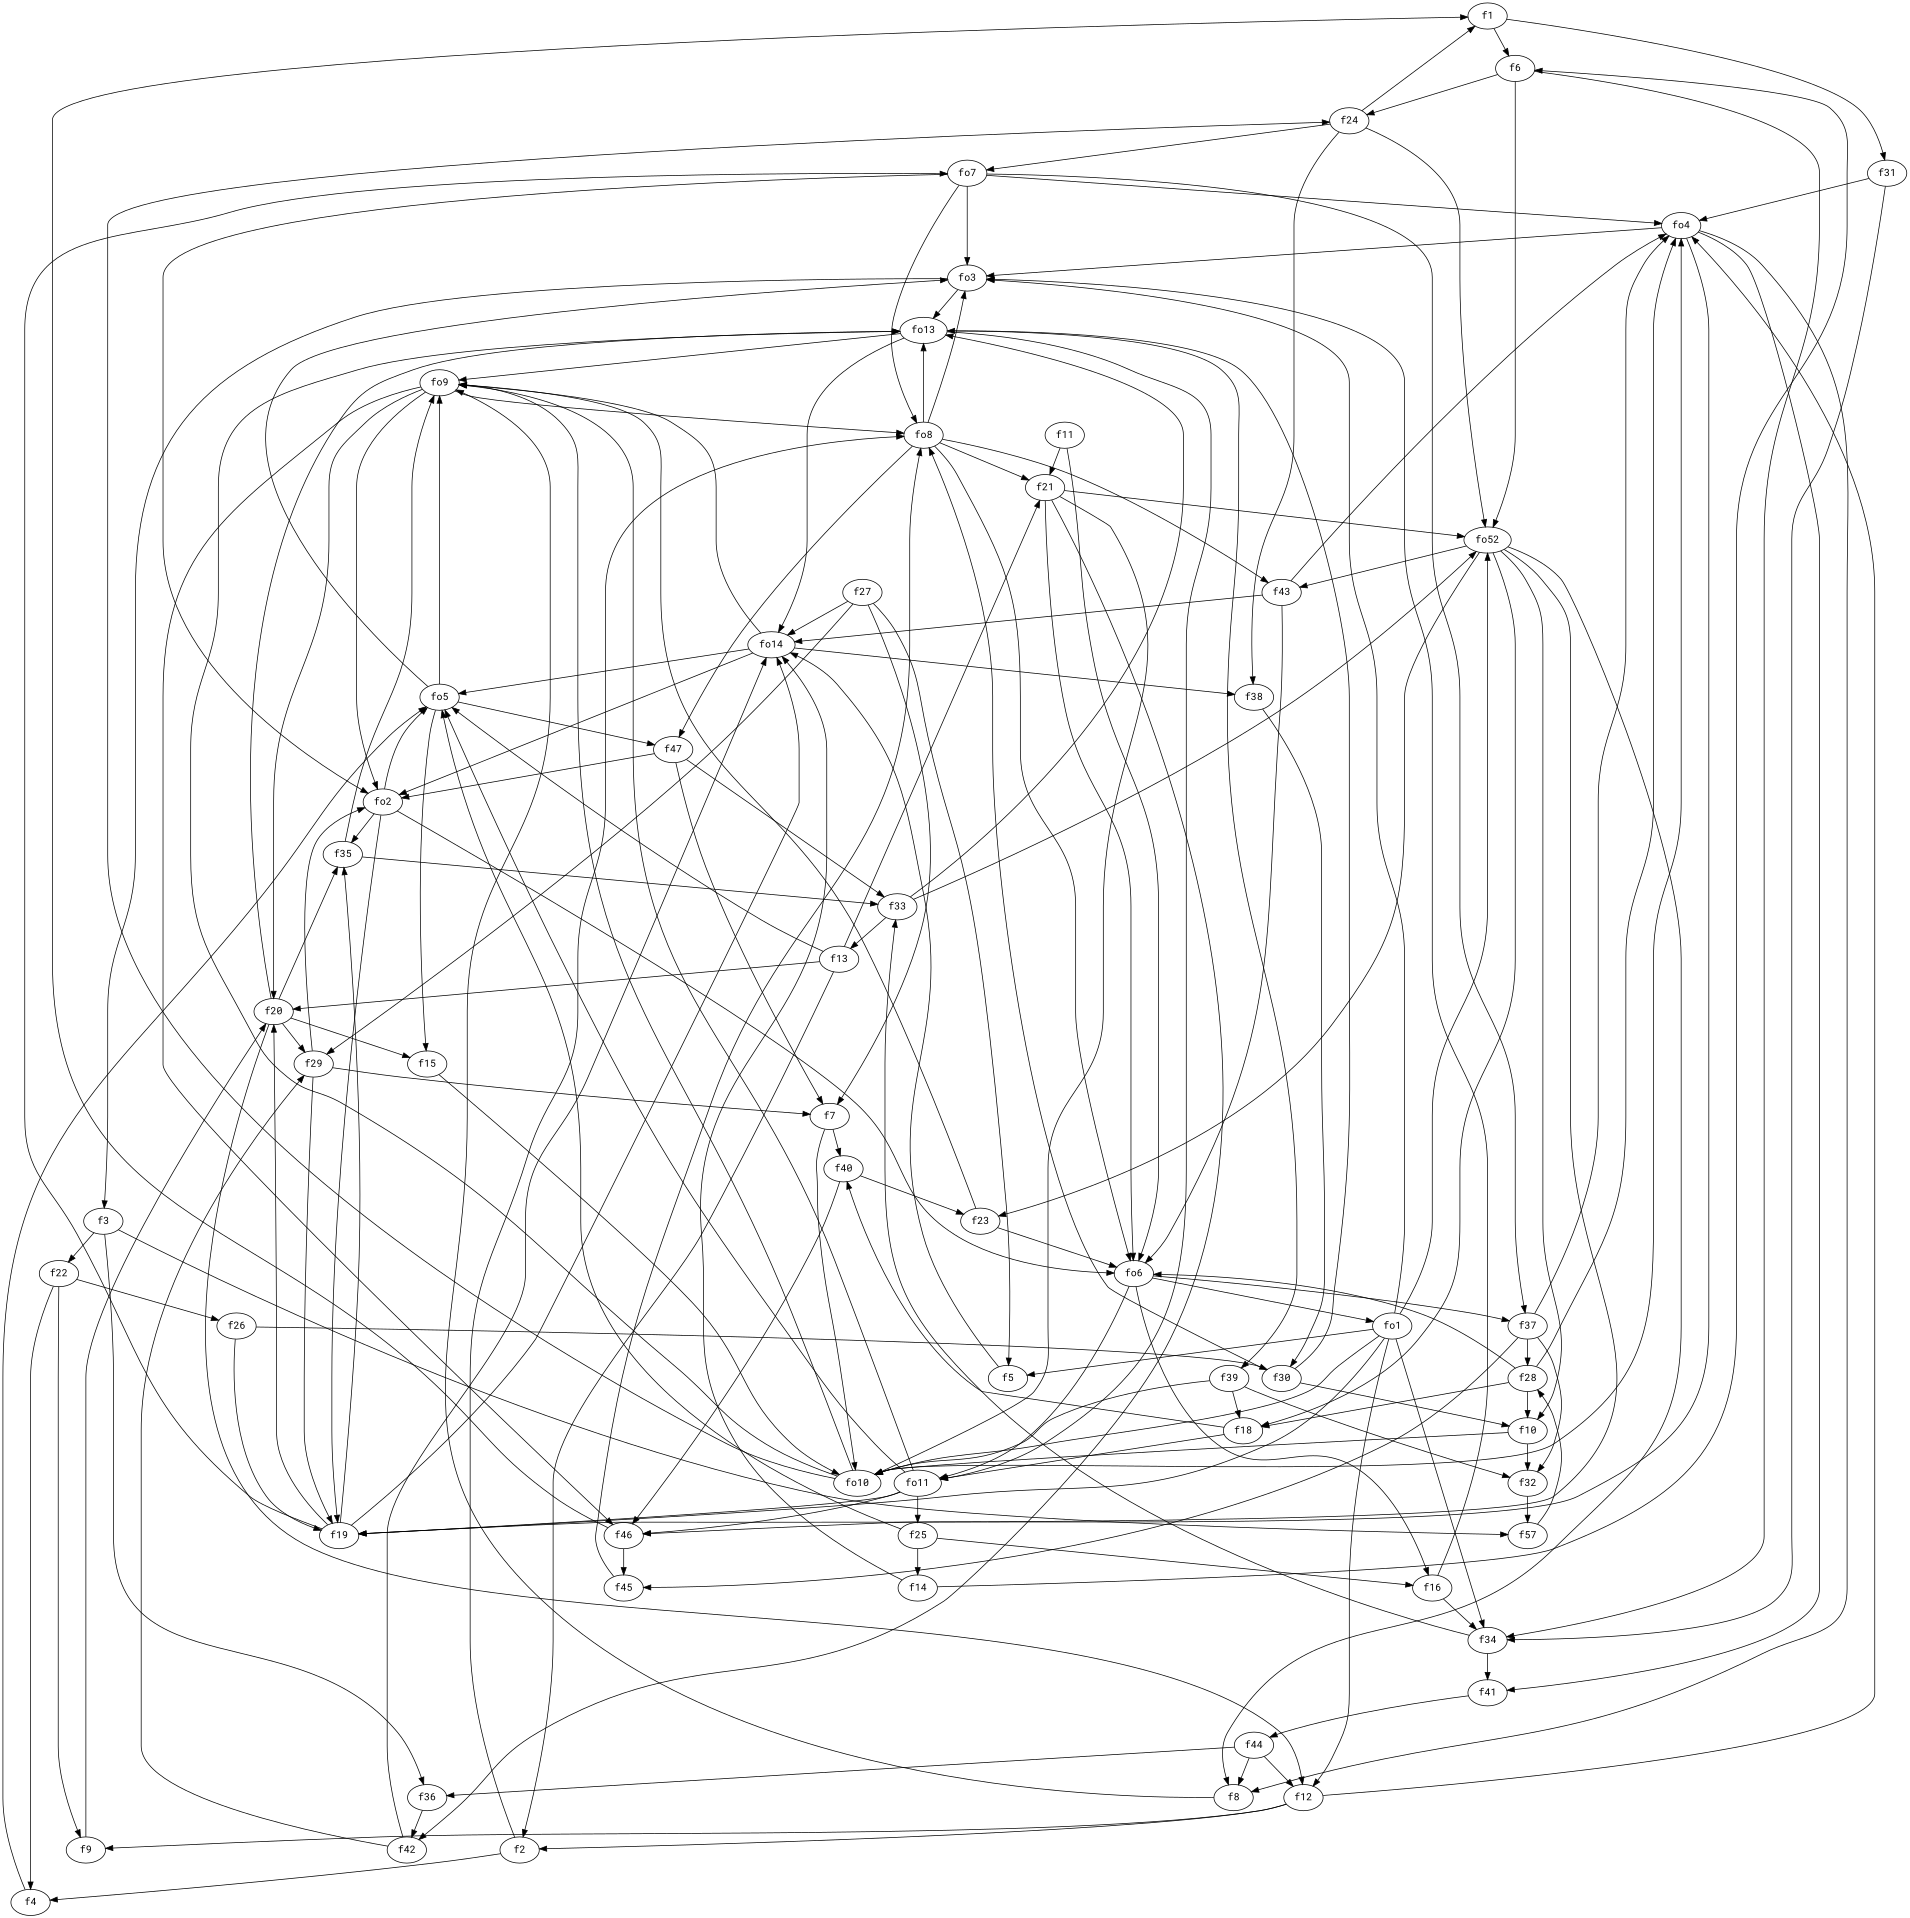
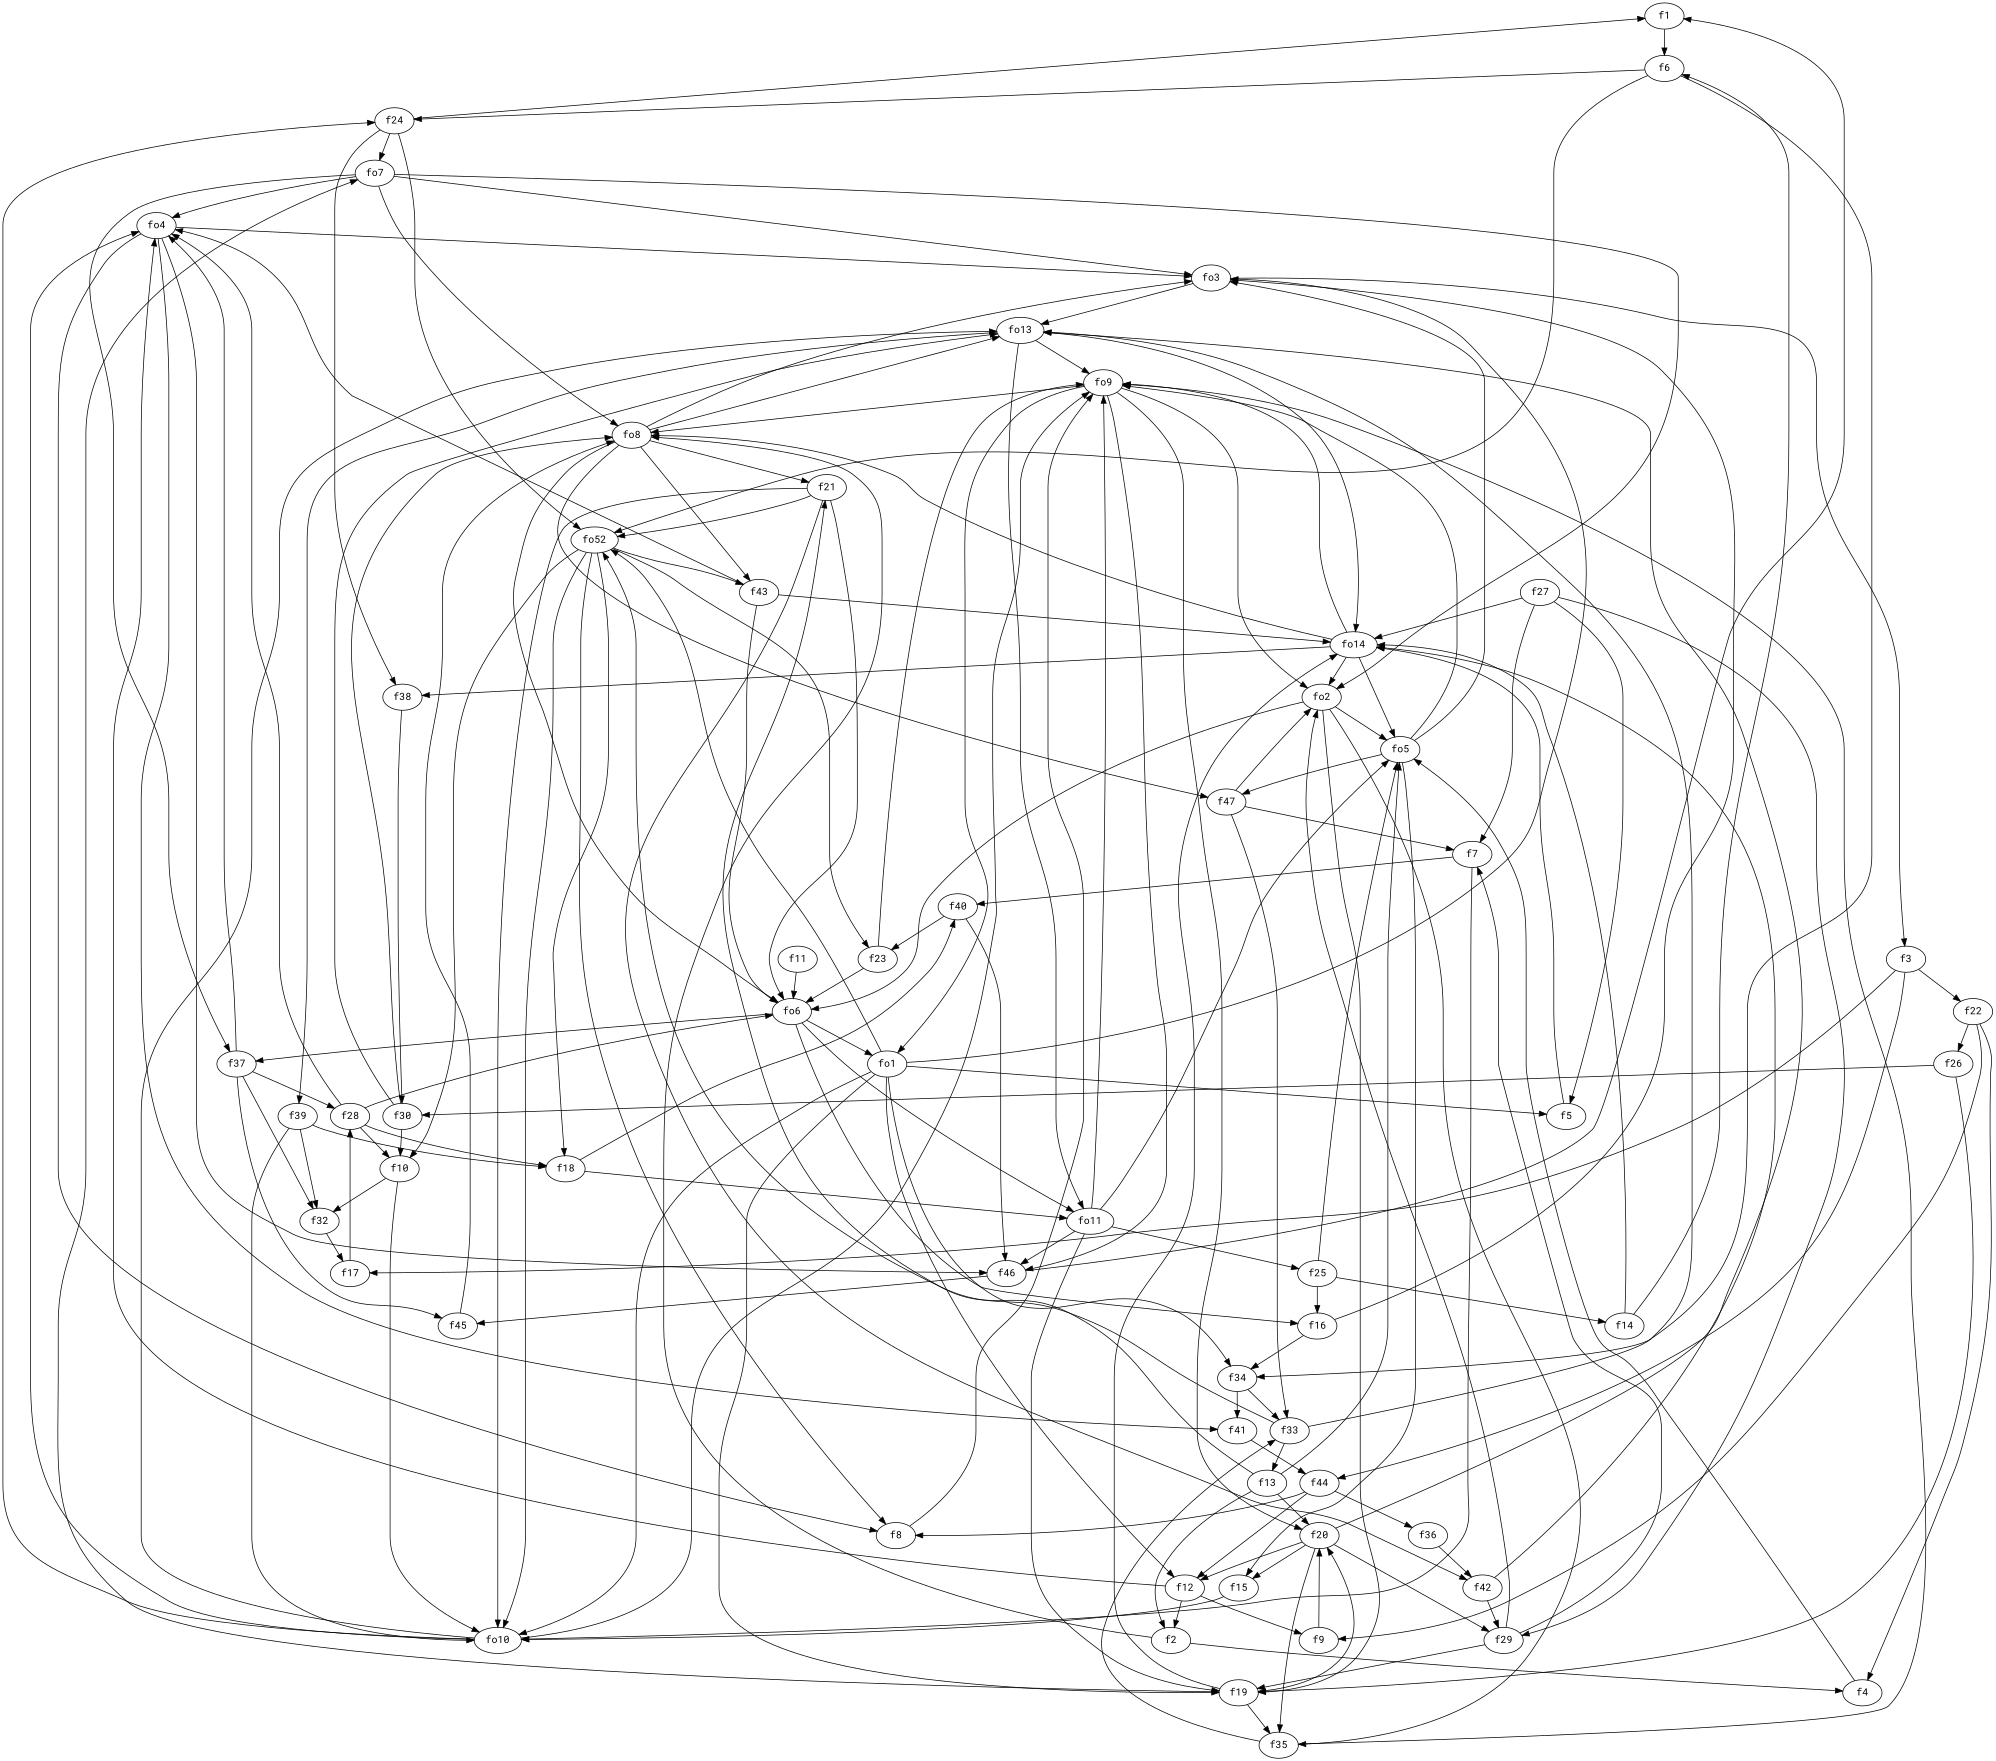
(1887, 173) -> none
(1056, 458) -> none
none -> (994, 532)
none -> (965, 701)
(1514, 1505) -> (525, 1084)
(1528, 1536) -> (350, 1274)
(128, 1593) -> (1723, 1325)
